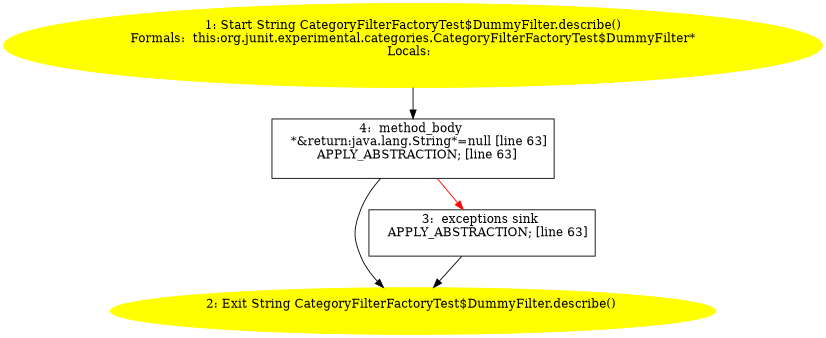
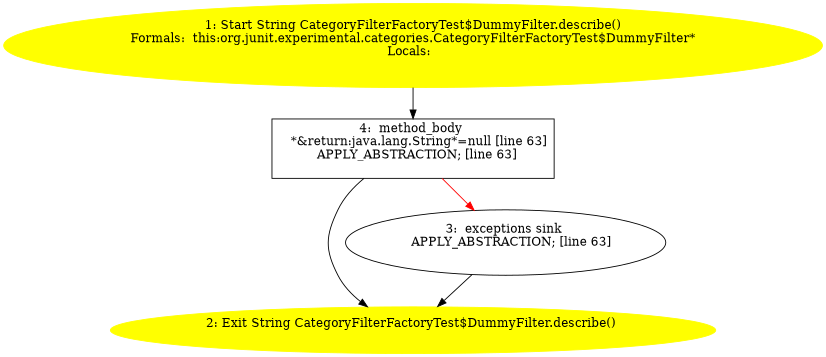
(482, 233) -> (506, 243)
